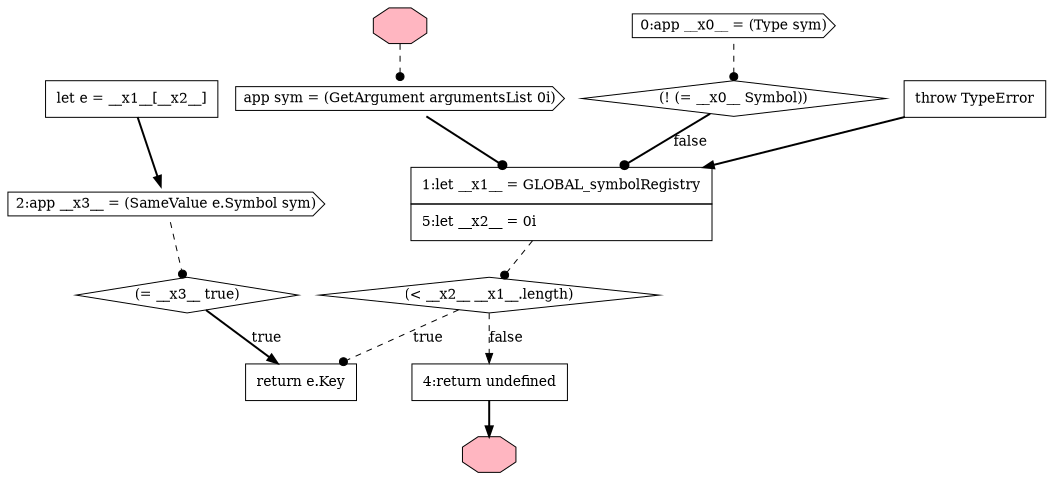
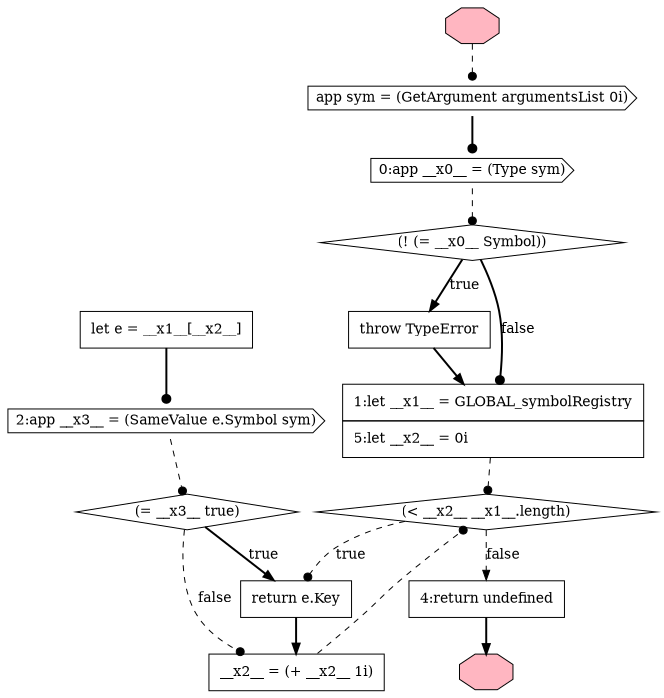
(463, 140) -> (472, 130)
(148, 147) -> (166, 371)
none -> (449, 281)
none -> (296, 672)
